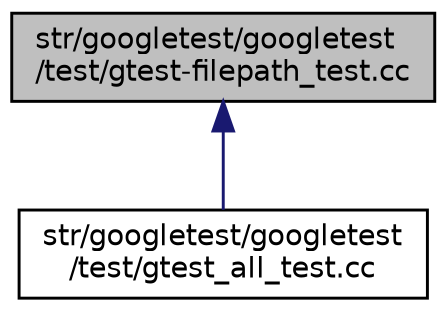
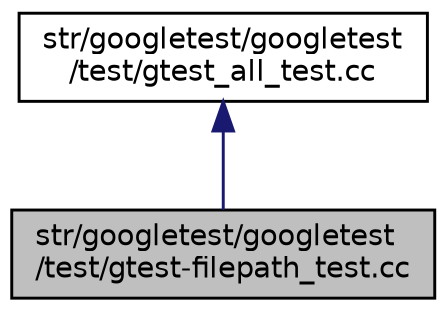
(223, 171) -> (223, 171)
